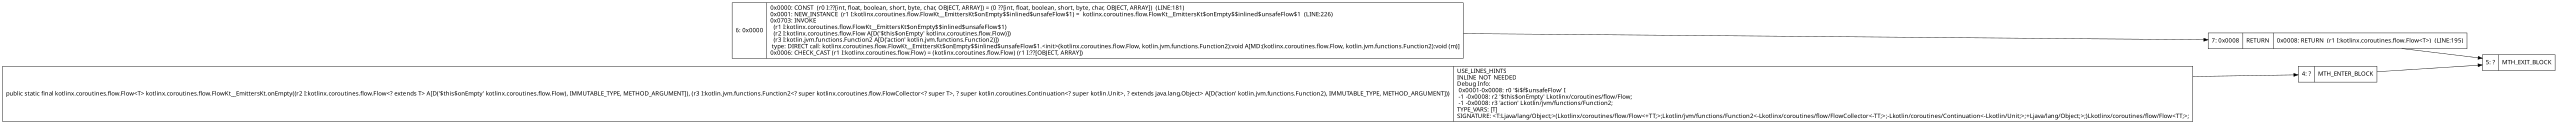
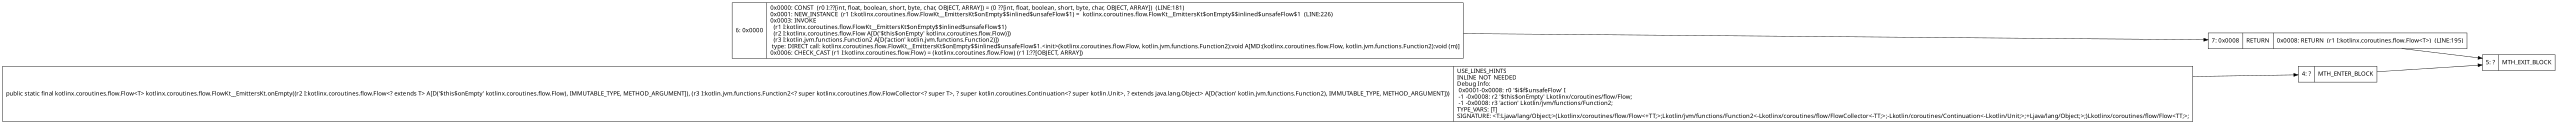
(795, 21) -> (795, 21)
